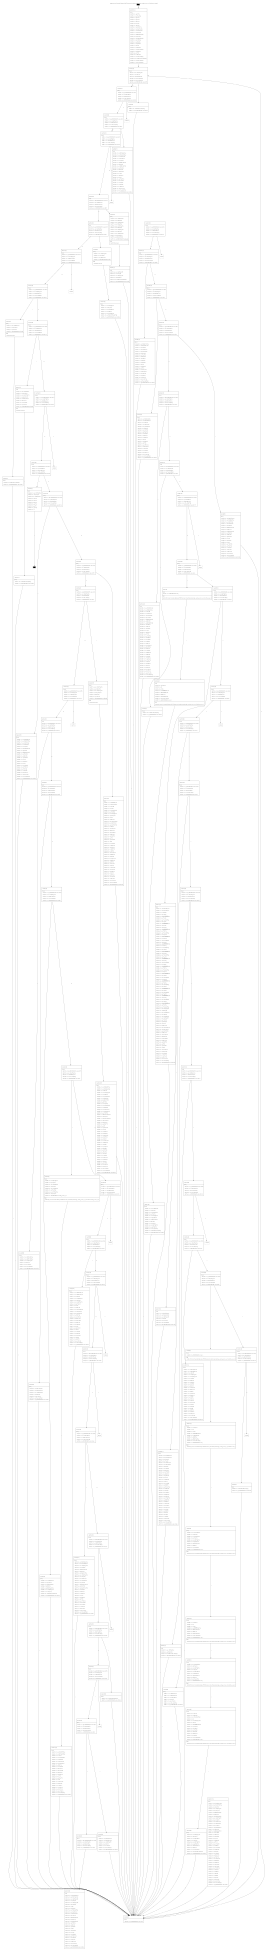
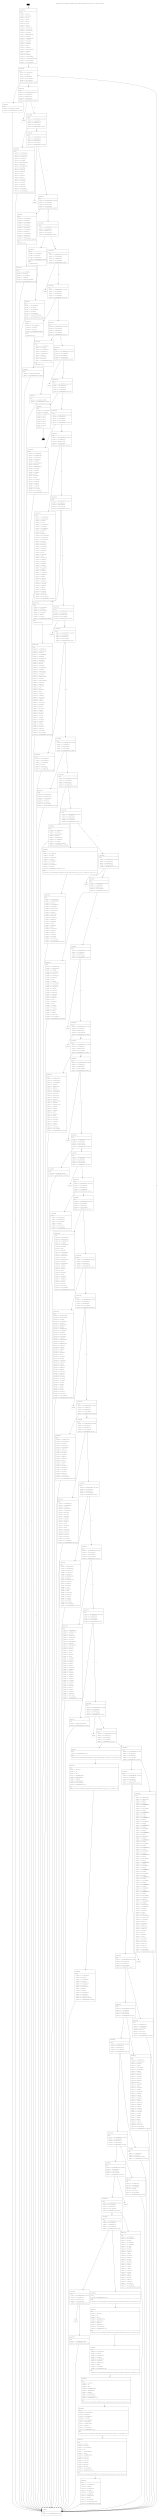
none -> (86, 1261)
